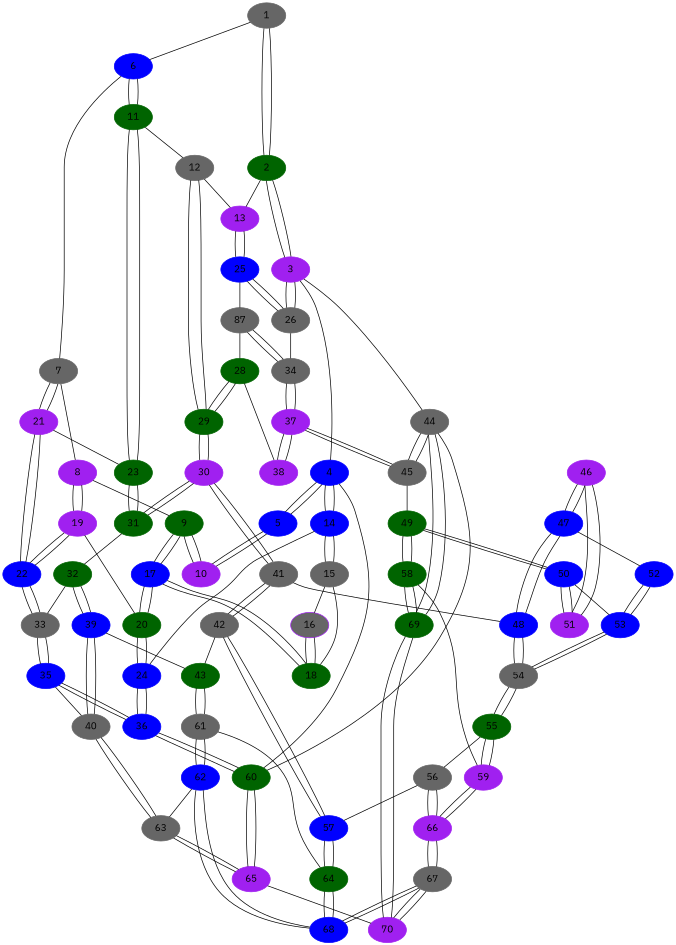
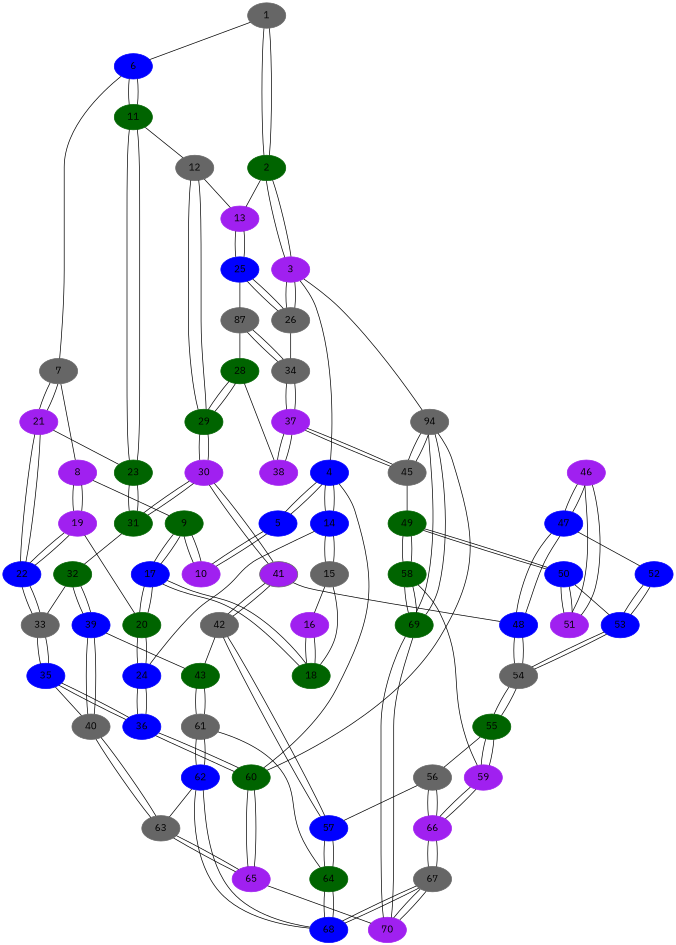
(430, 422) -> (430, 422)
(279, 574) -> (279, 574)
(310, 625) -> (310, 625)
